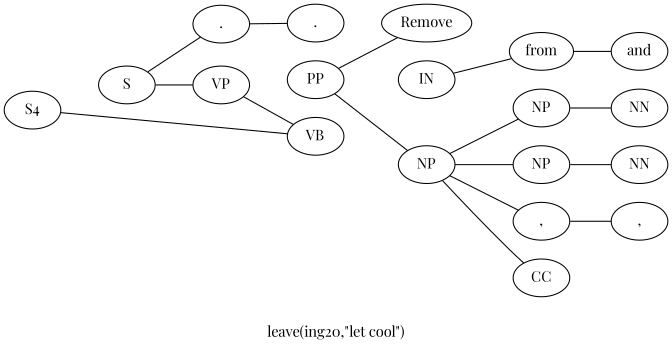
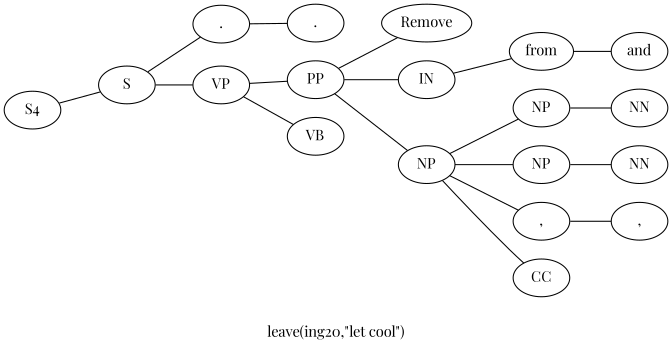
none -> (371, 80)
none -> (268, 82)
(174, 123) -> (80, 98)
